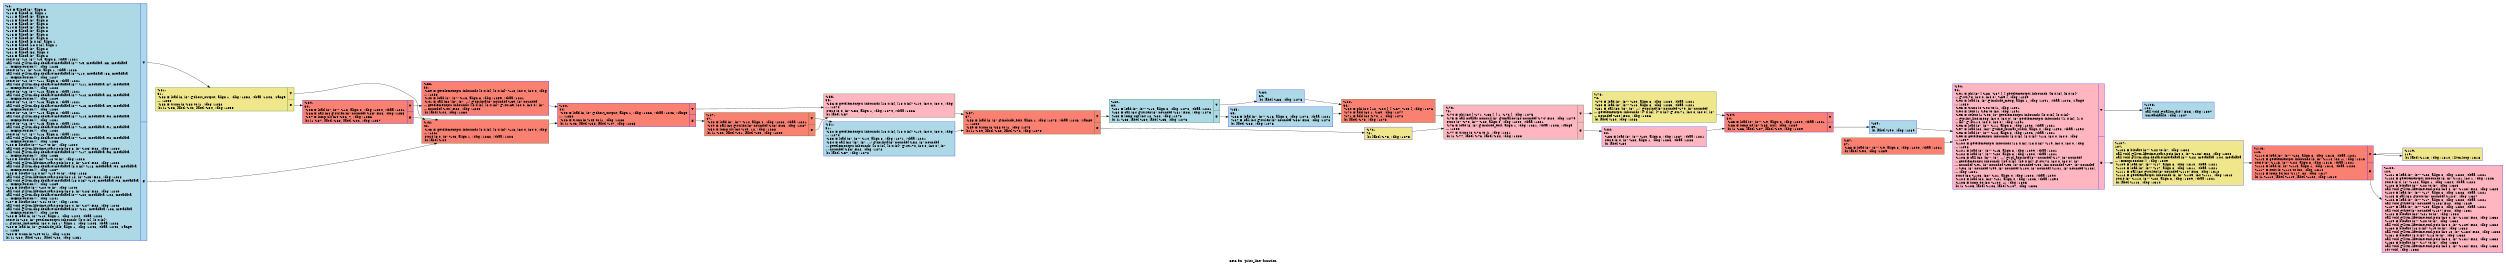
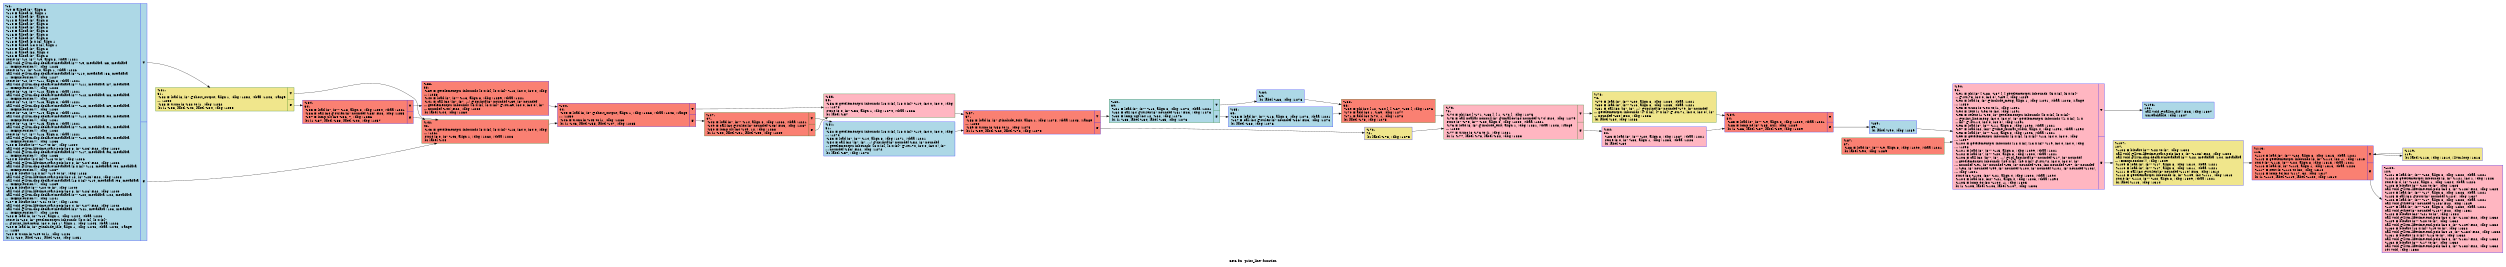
(1032, 122) -> (1032, 122)
